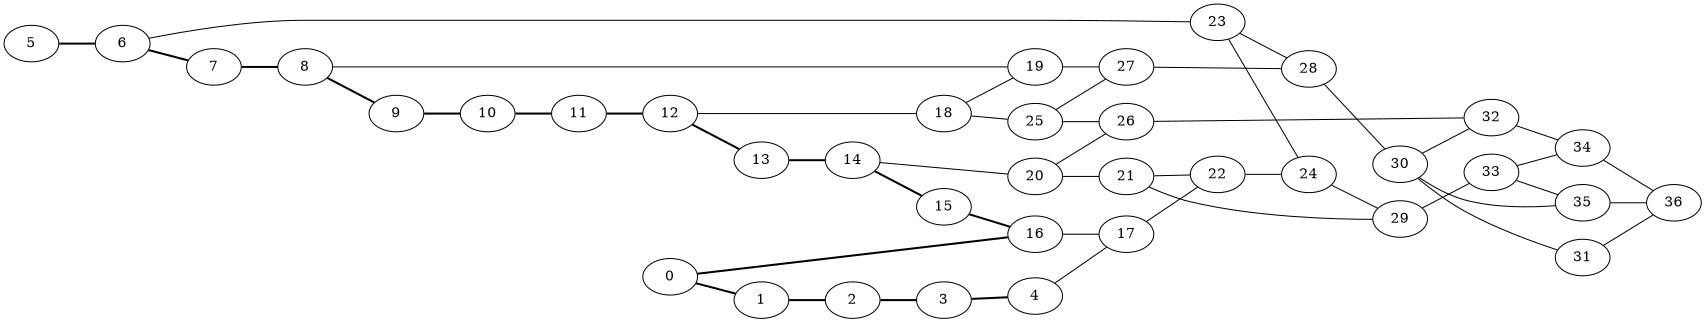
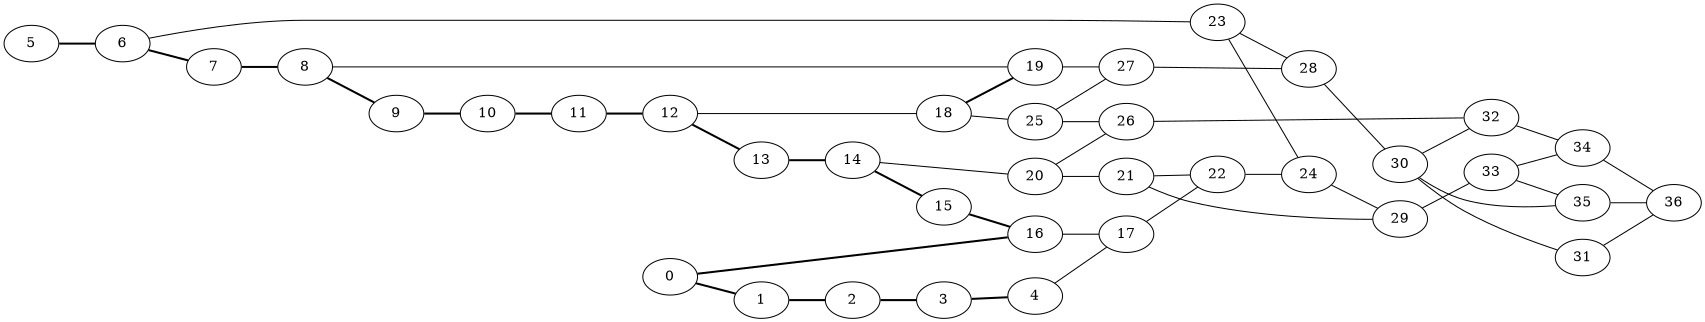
(990, 90) -> (990, 90)
